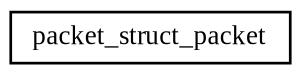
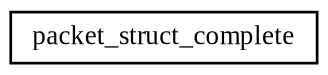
(150, 38) -> (164, 38)
